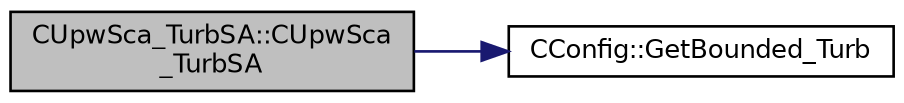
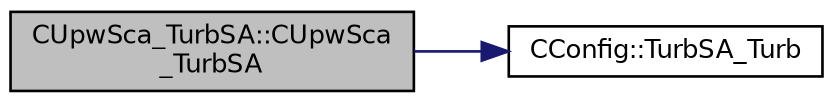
(701, 51) -> (666, 51)
